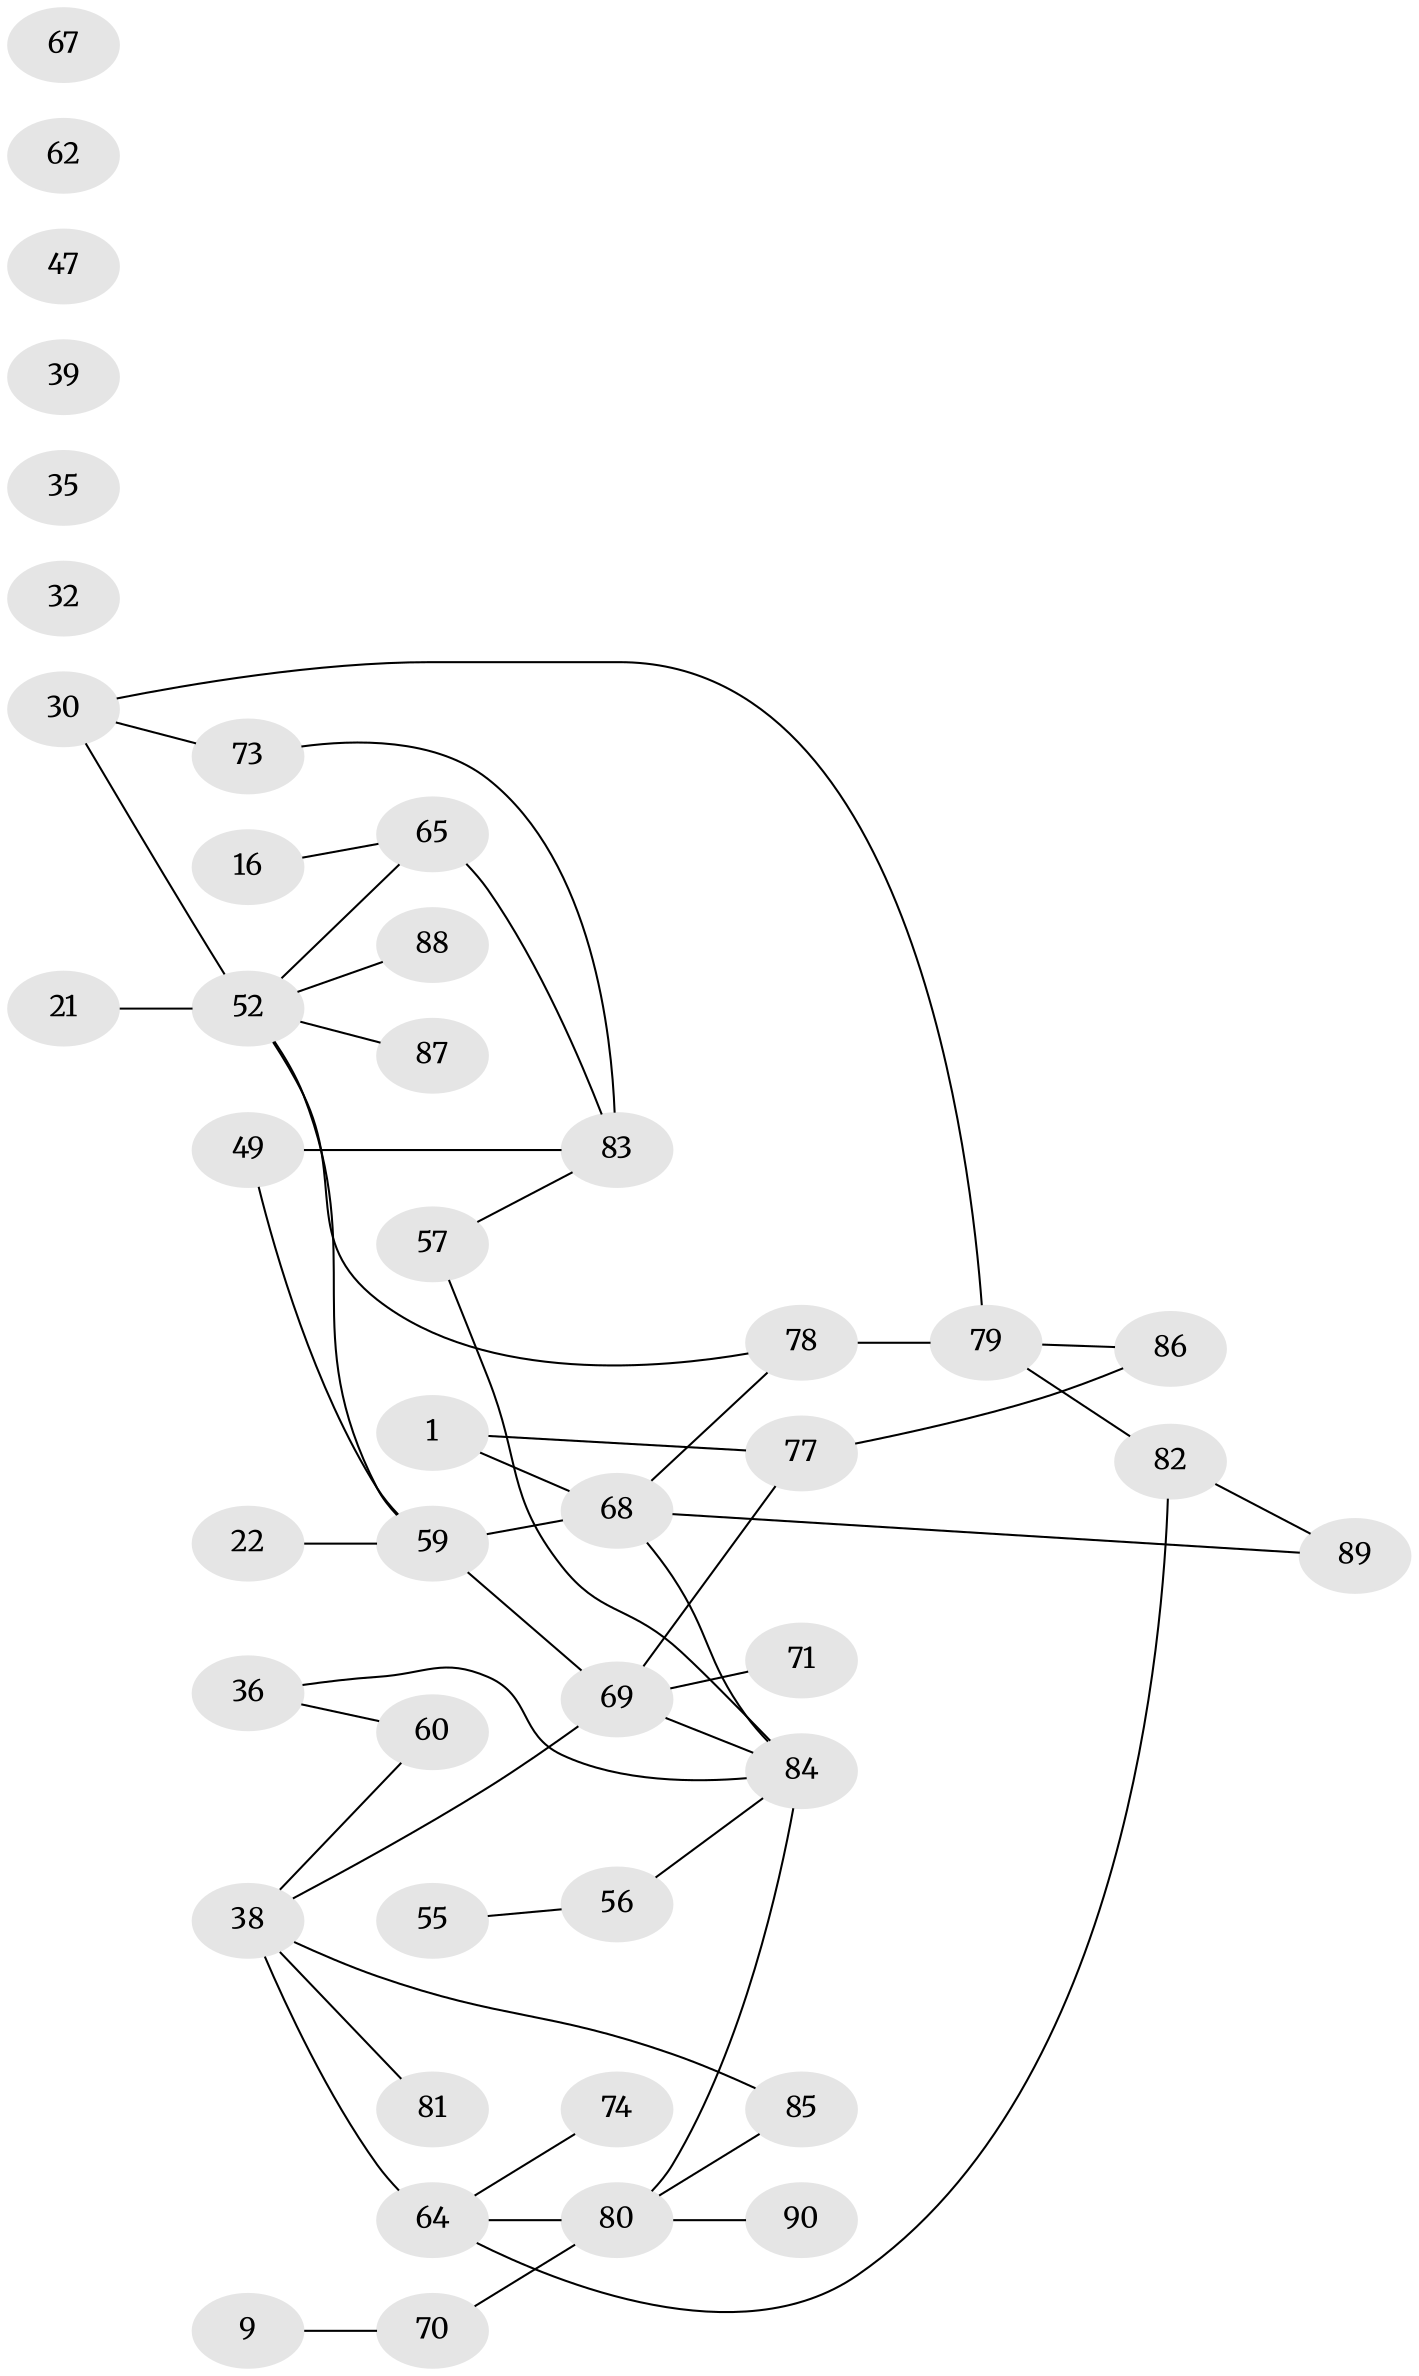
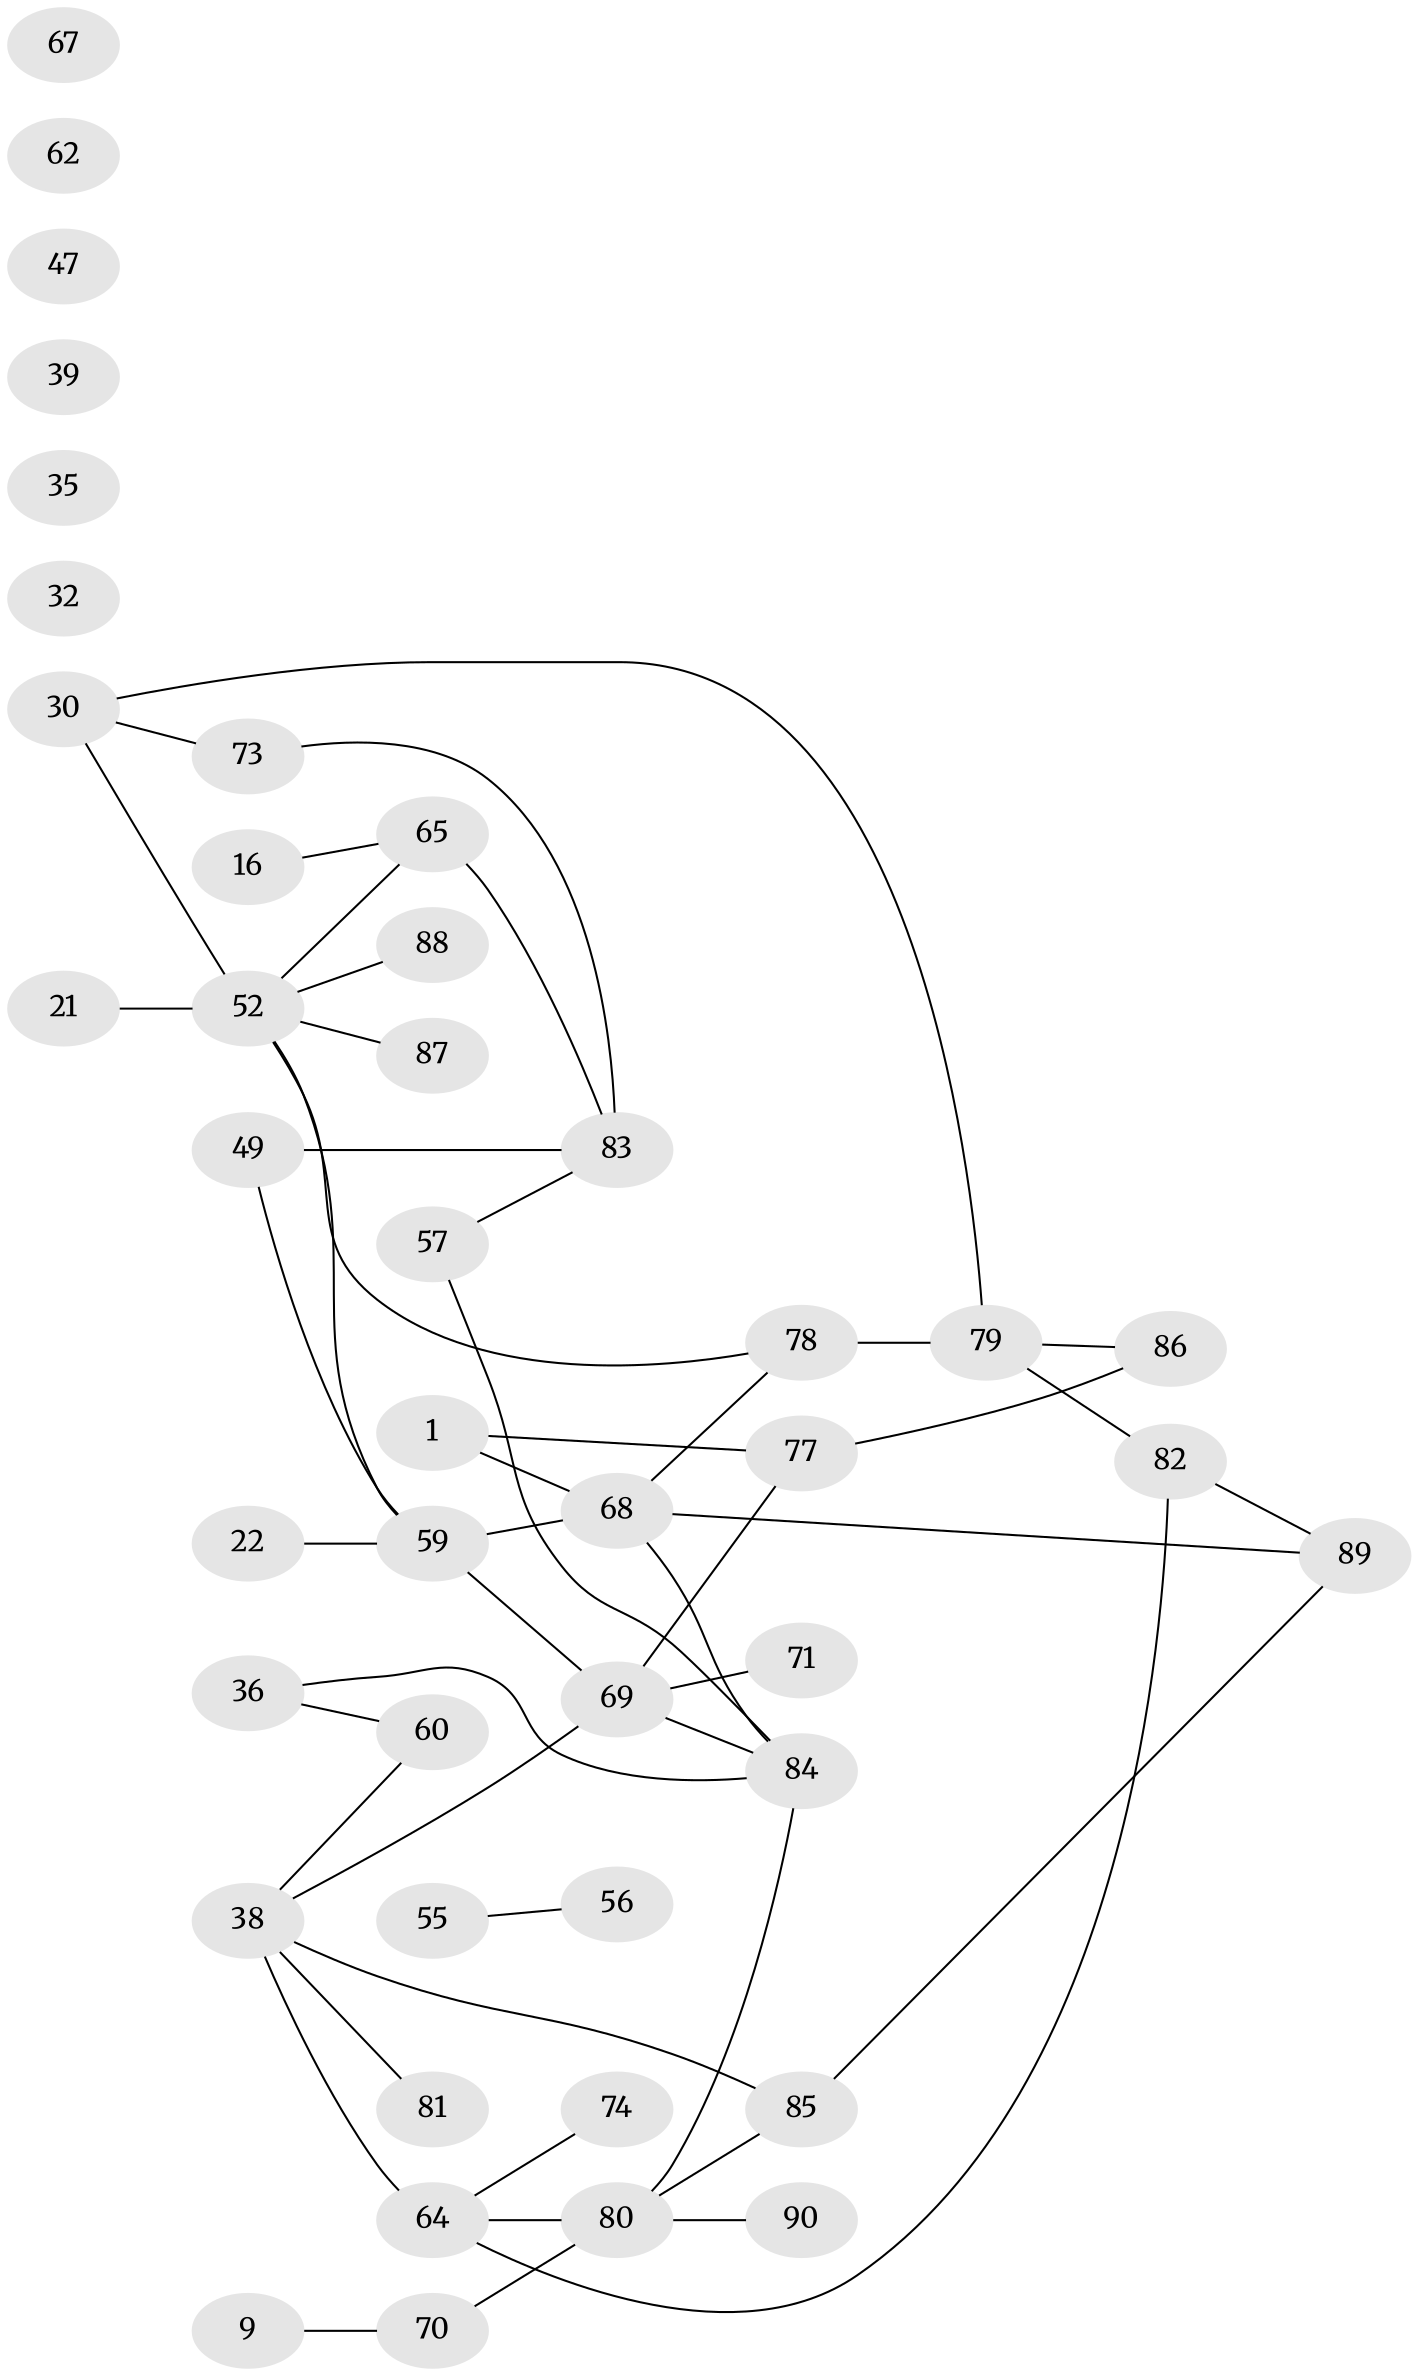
none -> (1078, 1833)
(709, 1838) -> none
